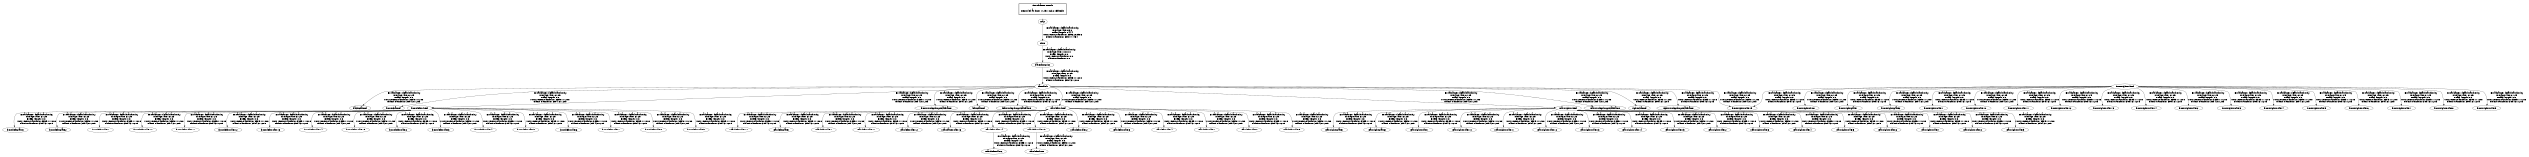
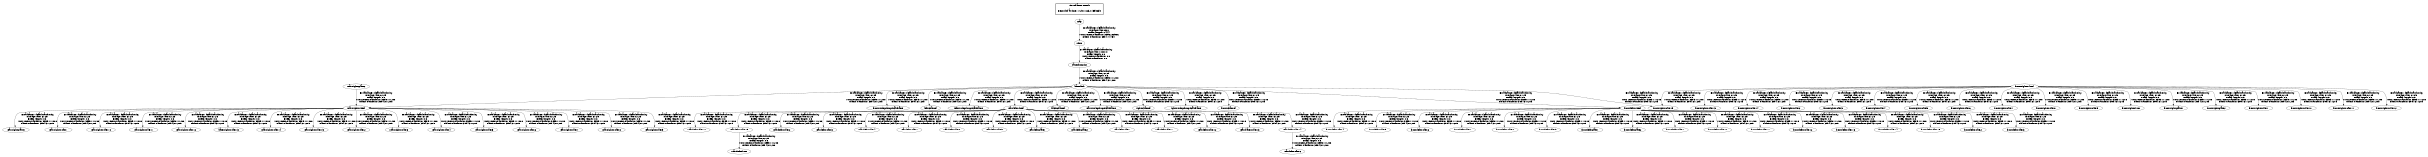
(1432, 111) -> (356, 97)
none -> (1080, 130)
(1590, 130) -> (229, 130)
